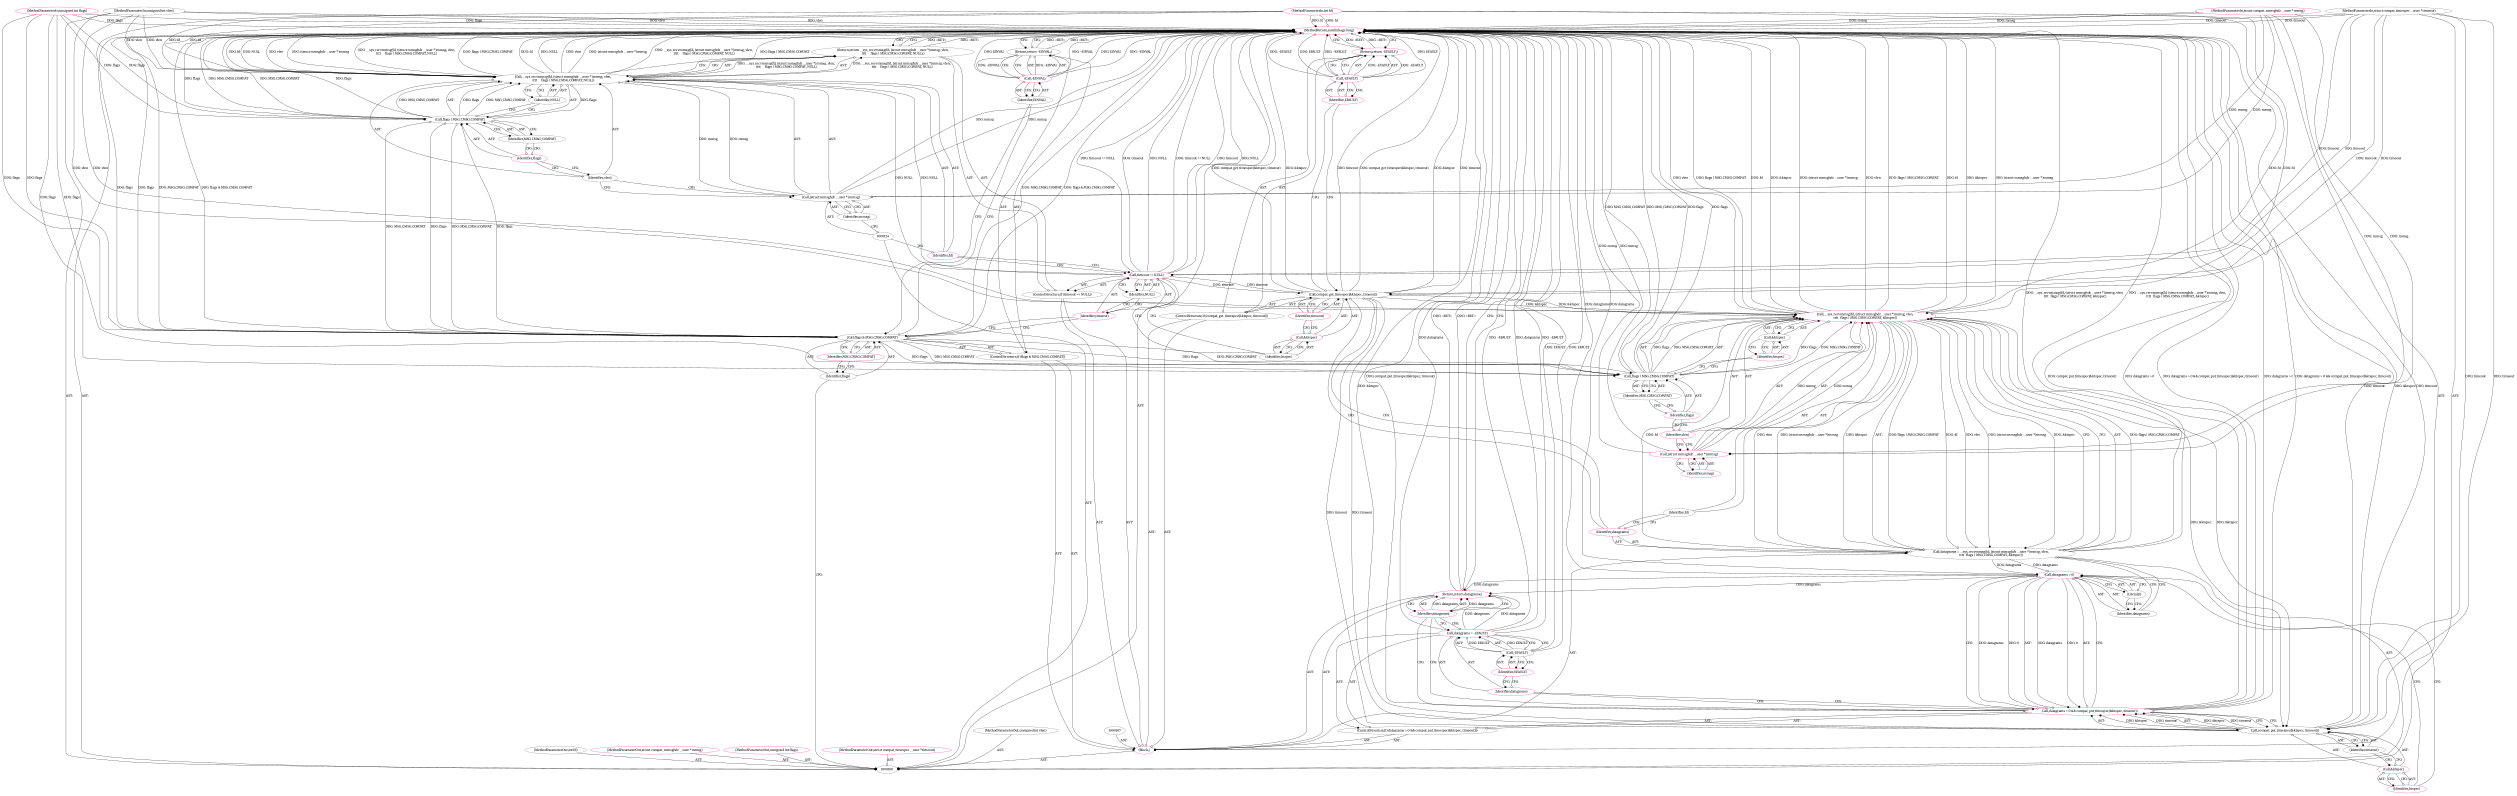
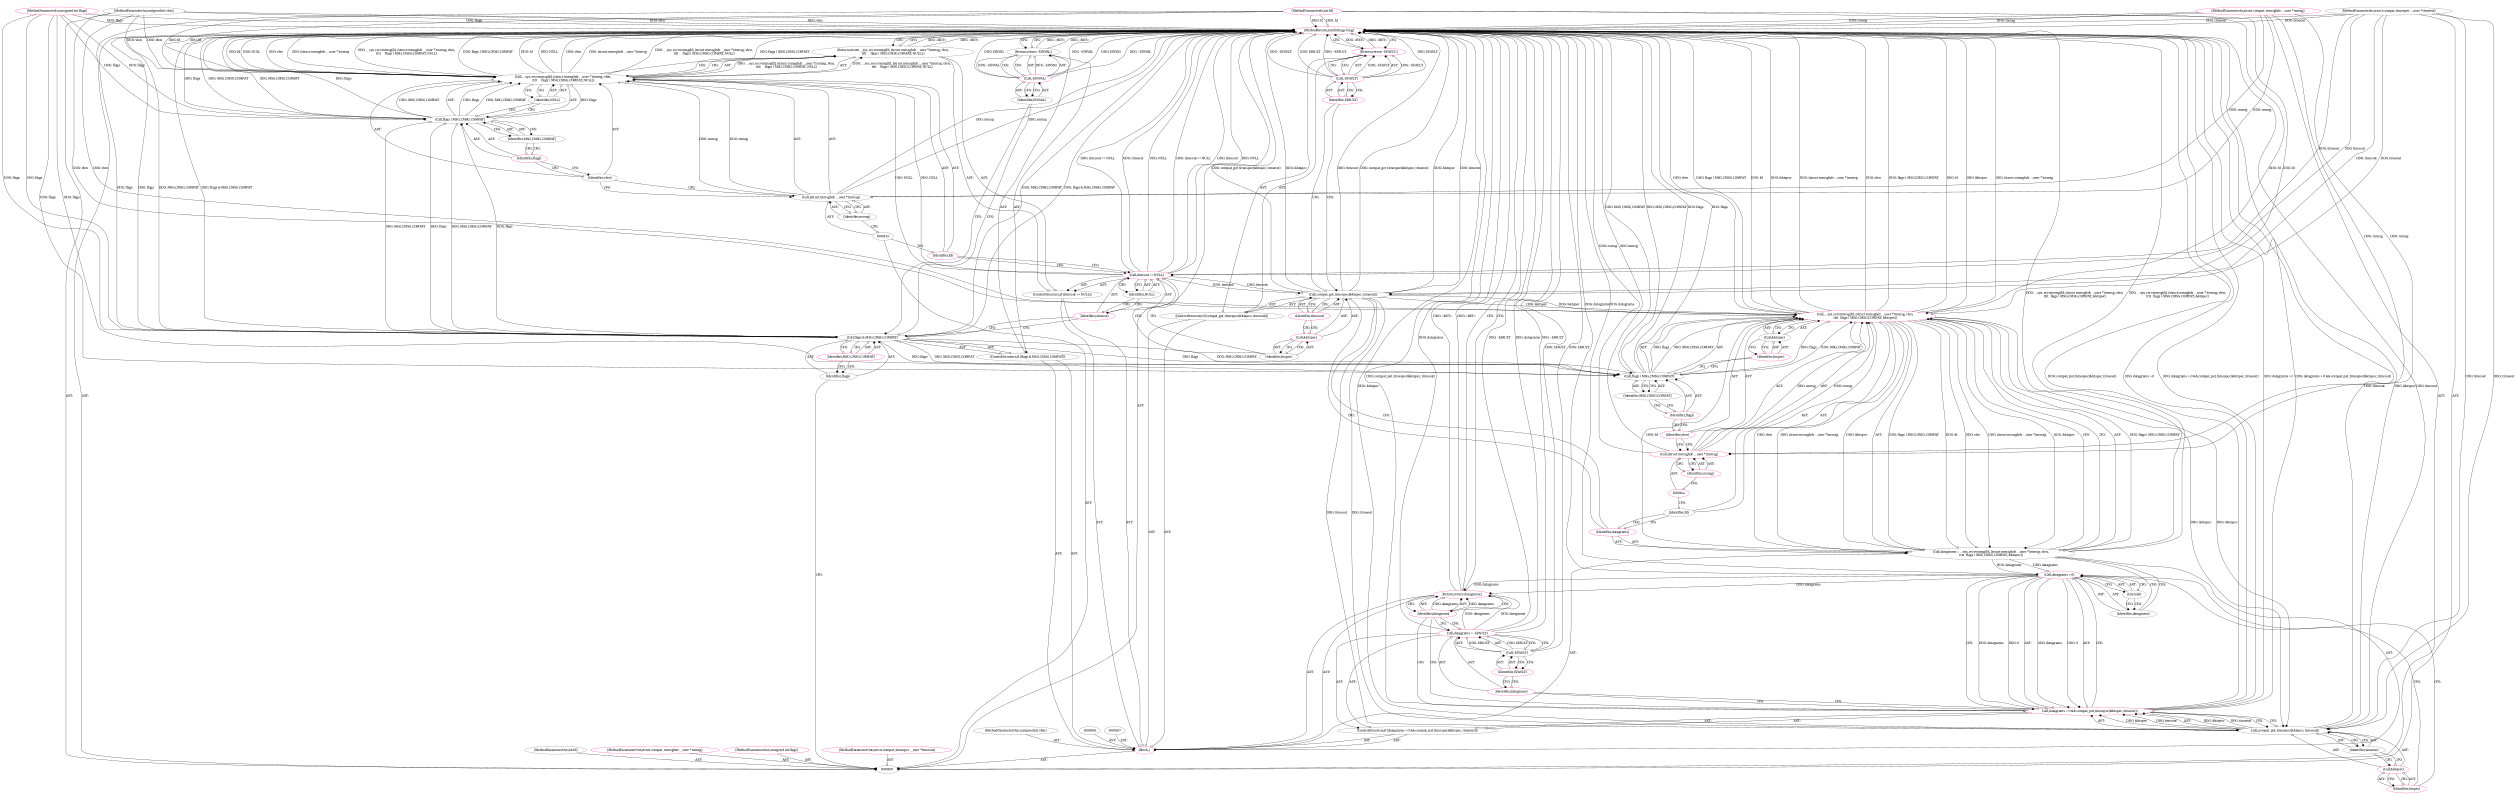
none -> (1679, 493)
none -> (1090, 731)
(968, 762) -> (1079, 746)
